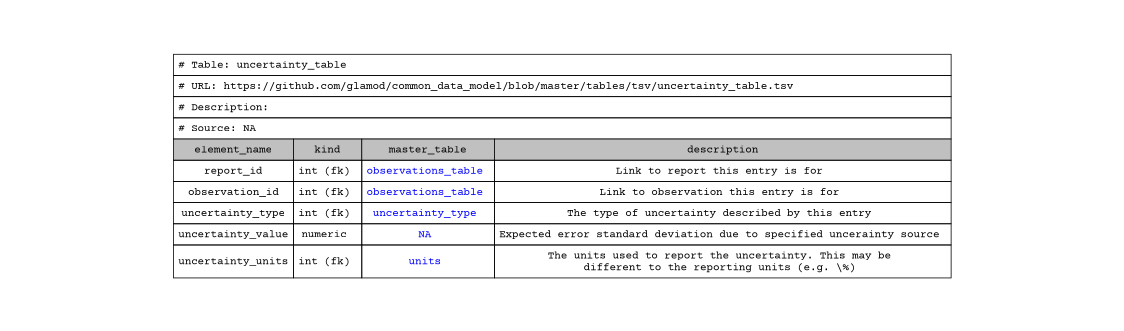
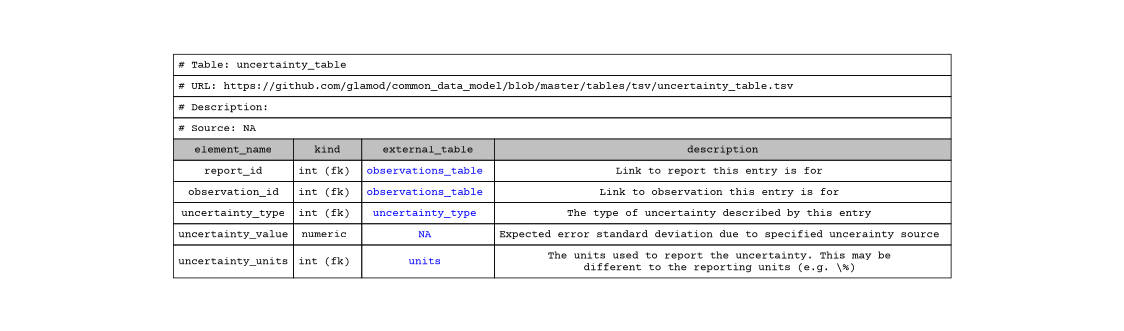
(428, 149) -> (428, 149)
